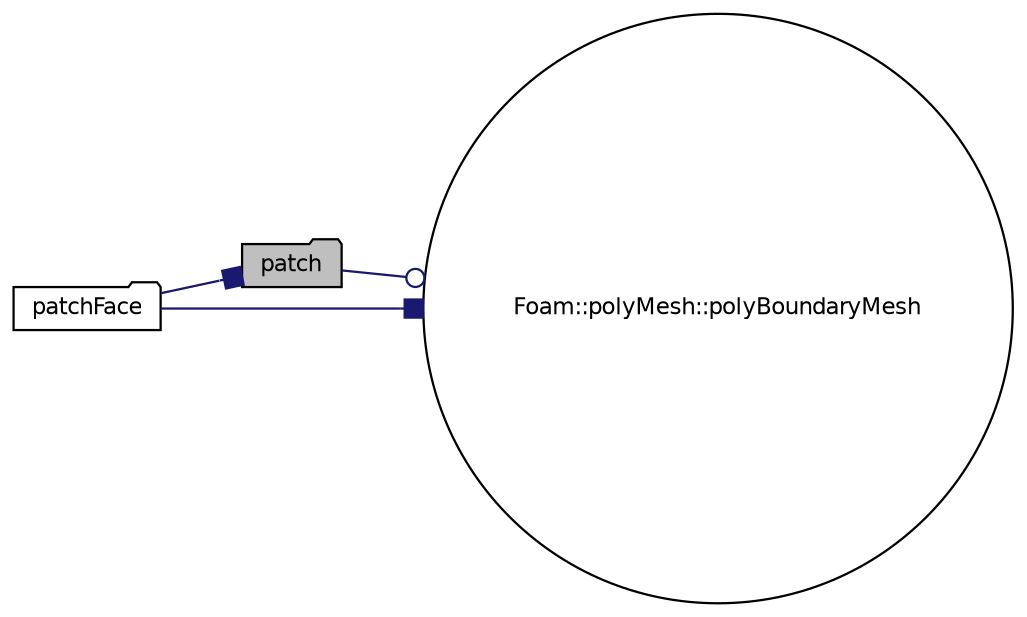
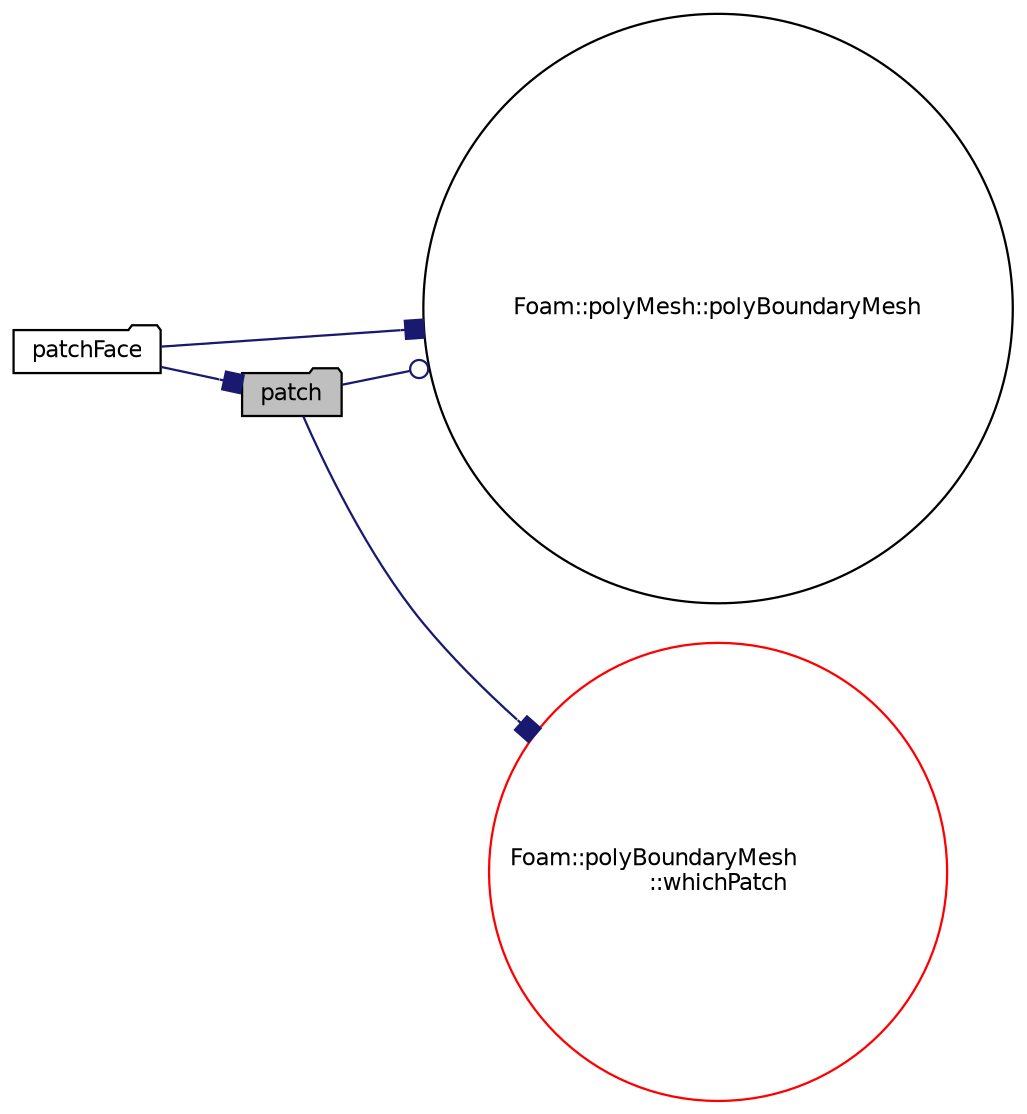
none -> (718, 872)
